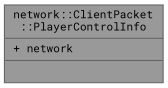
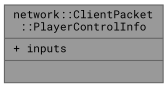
(44, 49) -> (41, 49)
